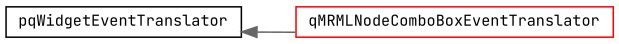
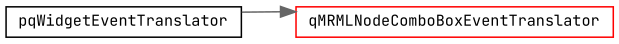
(276, 32) -> (261, 12)
